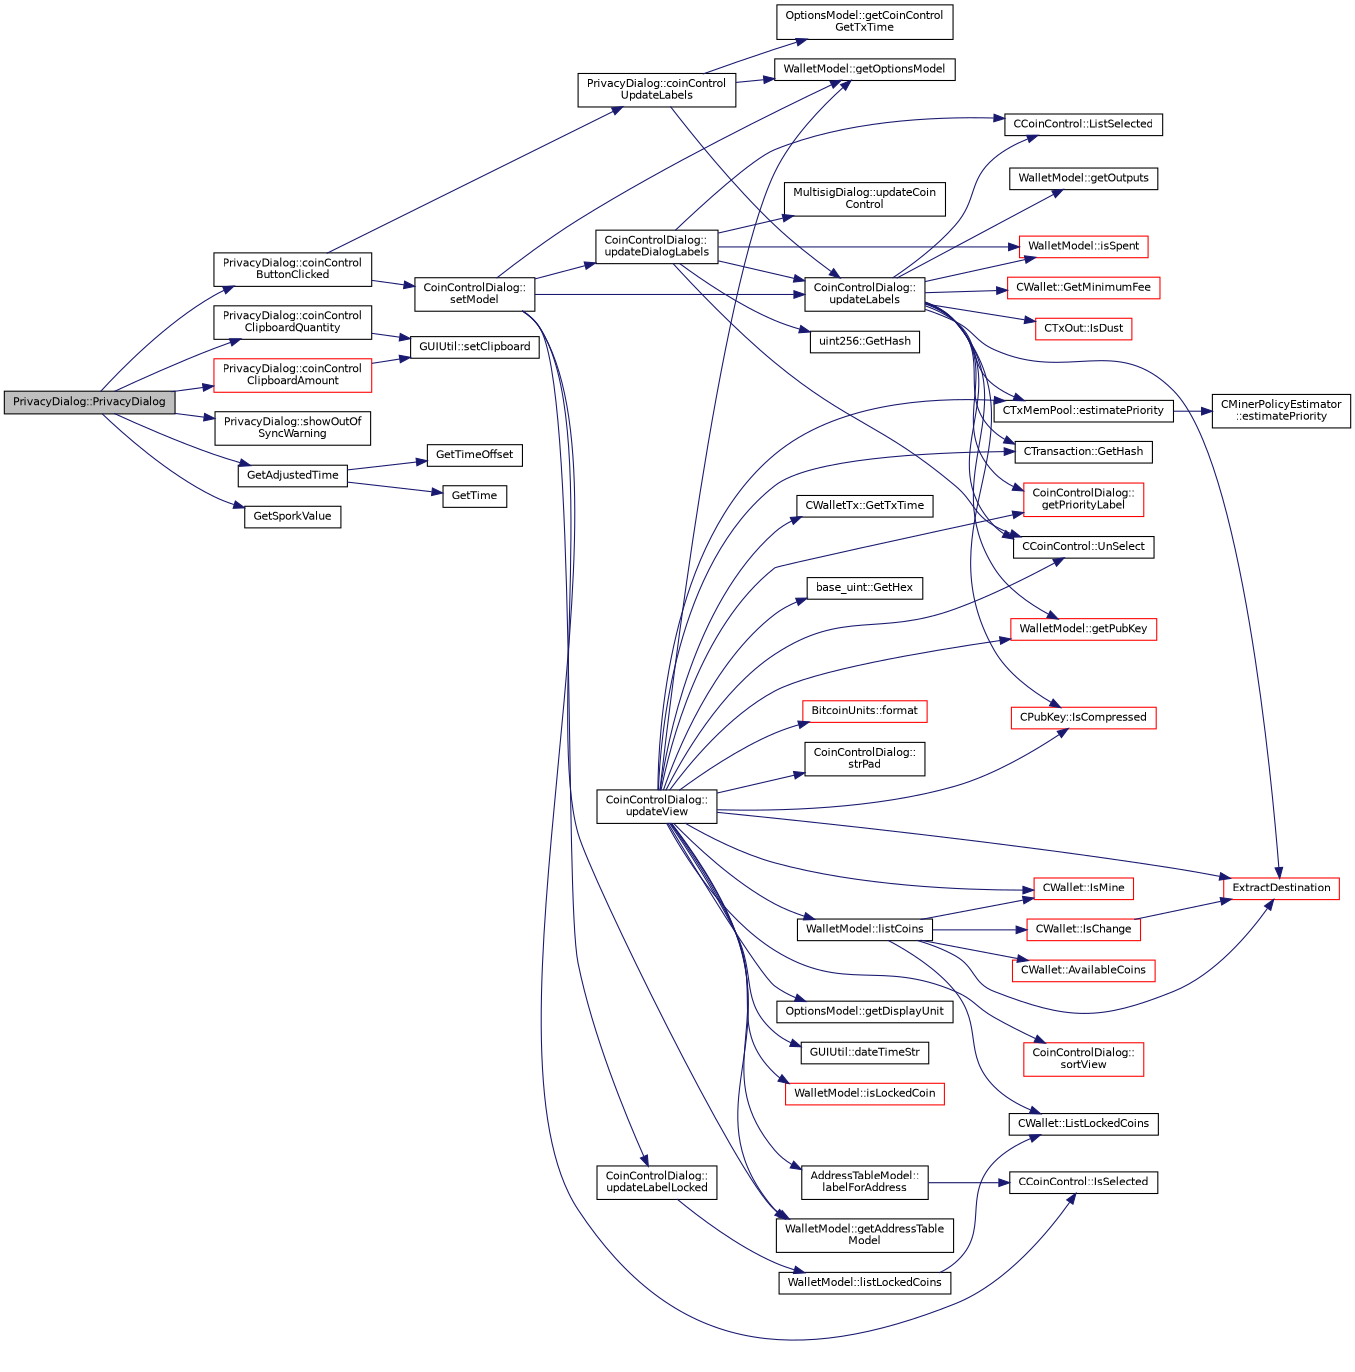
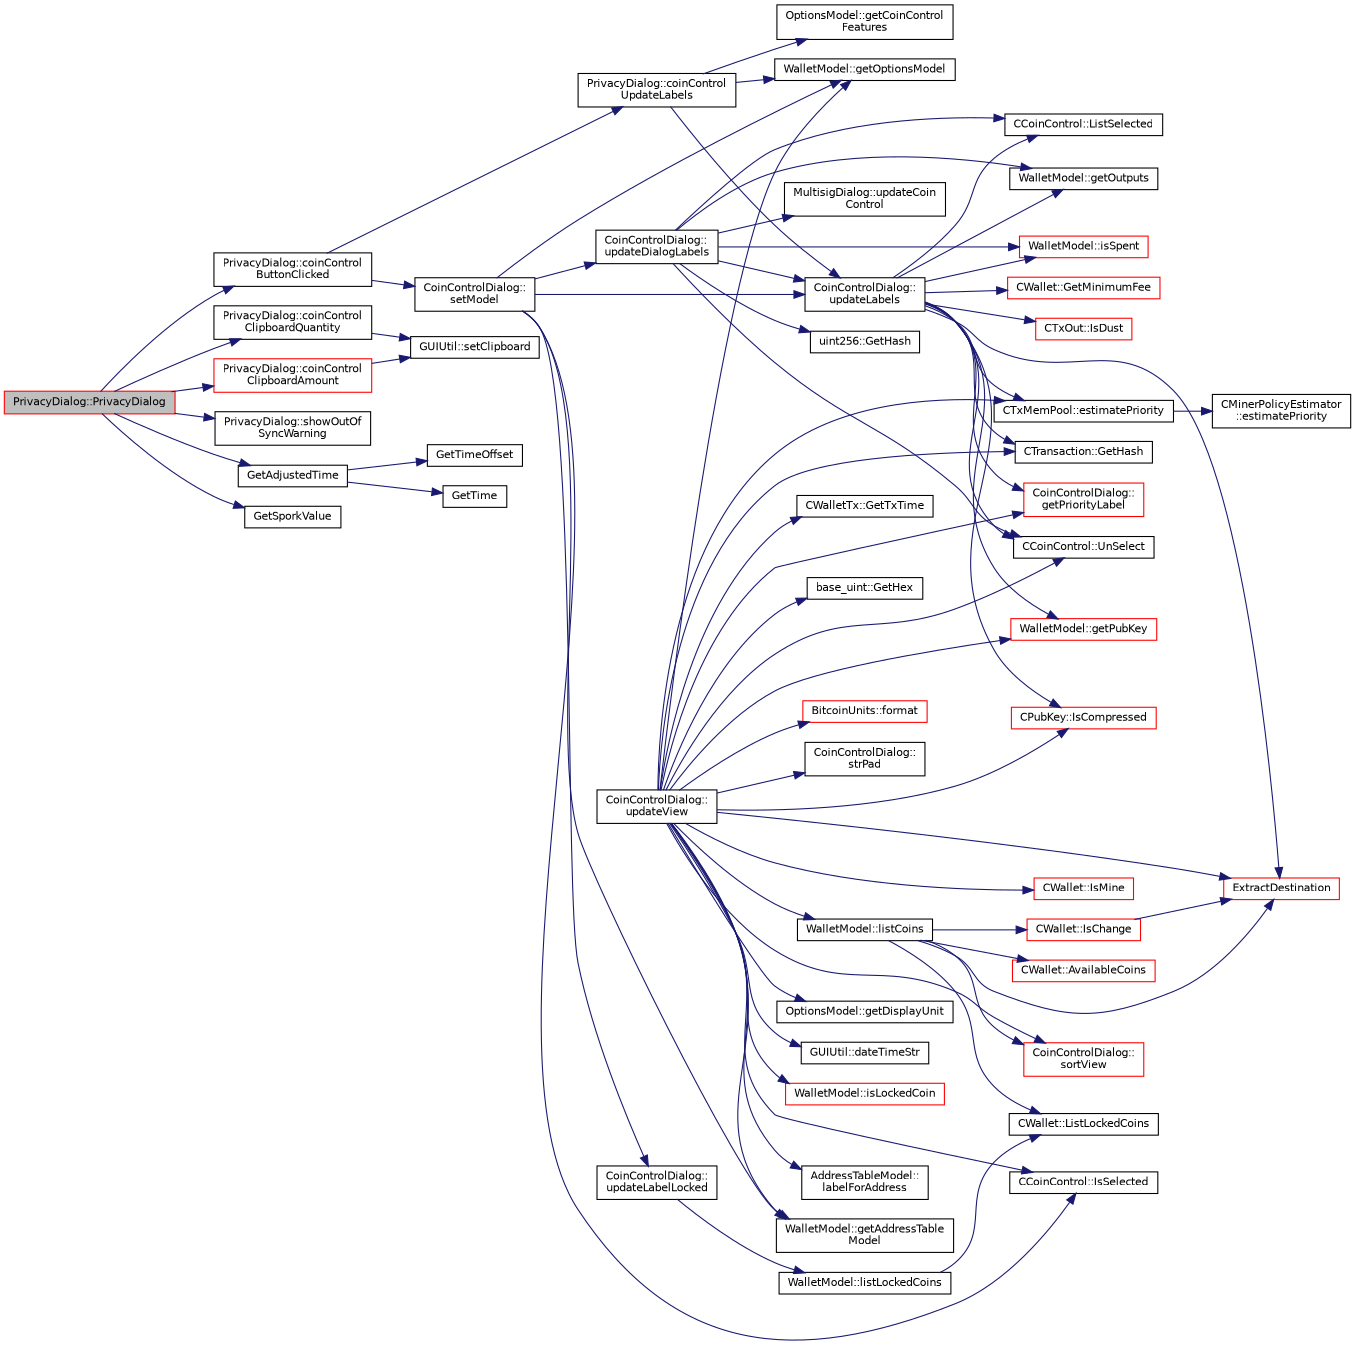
(865, 22) -> (865, 22)
none -> (840, 160)
(90, 403) -> (90, 403)
(972, 910) -> (974, 987)
(964, 1183) -> (756, 1088)
